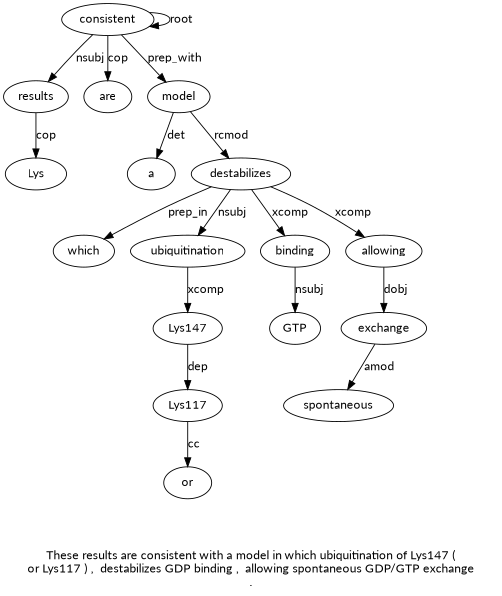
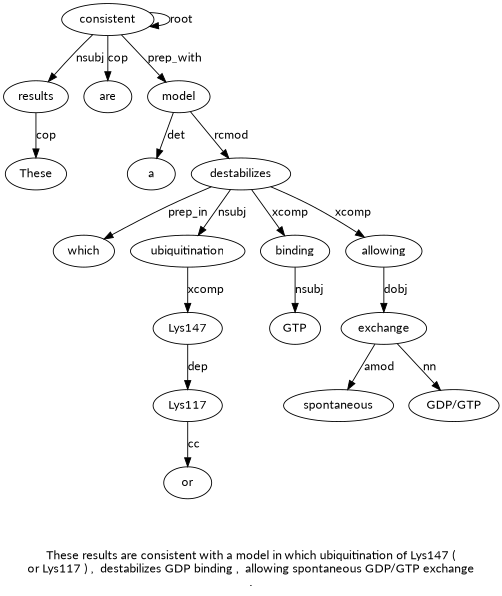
(36, 174) -> (36, 174)
none -> (454, 406)
